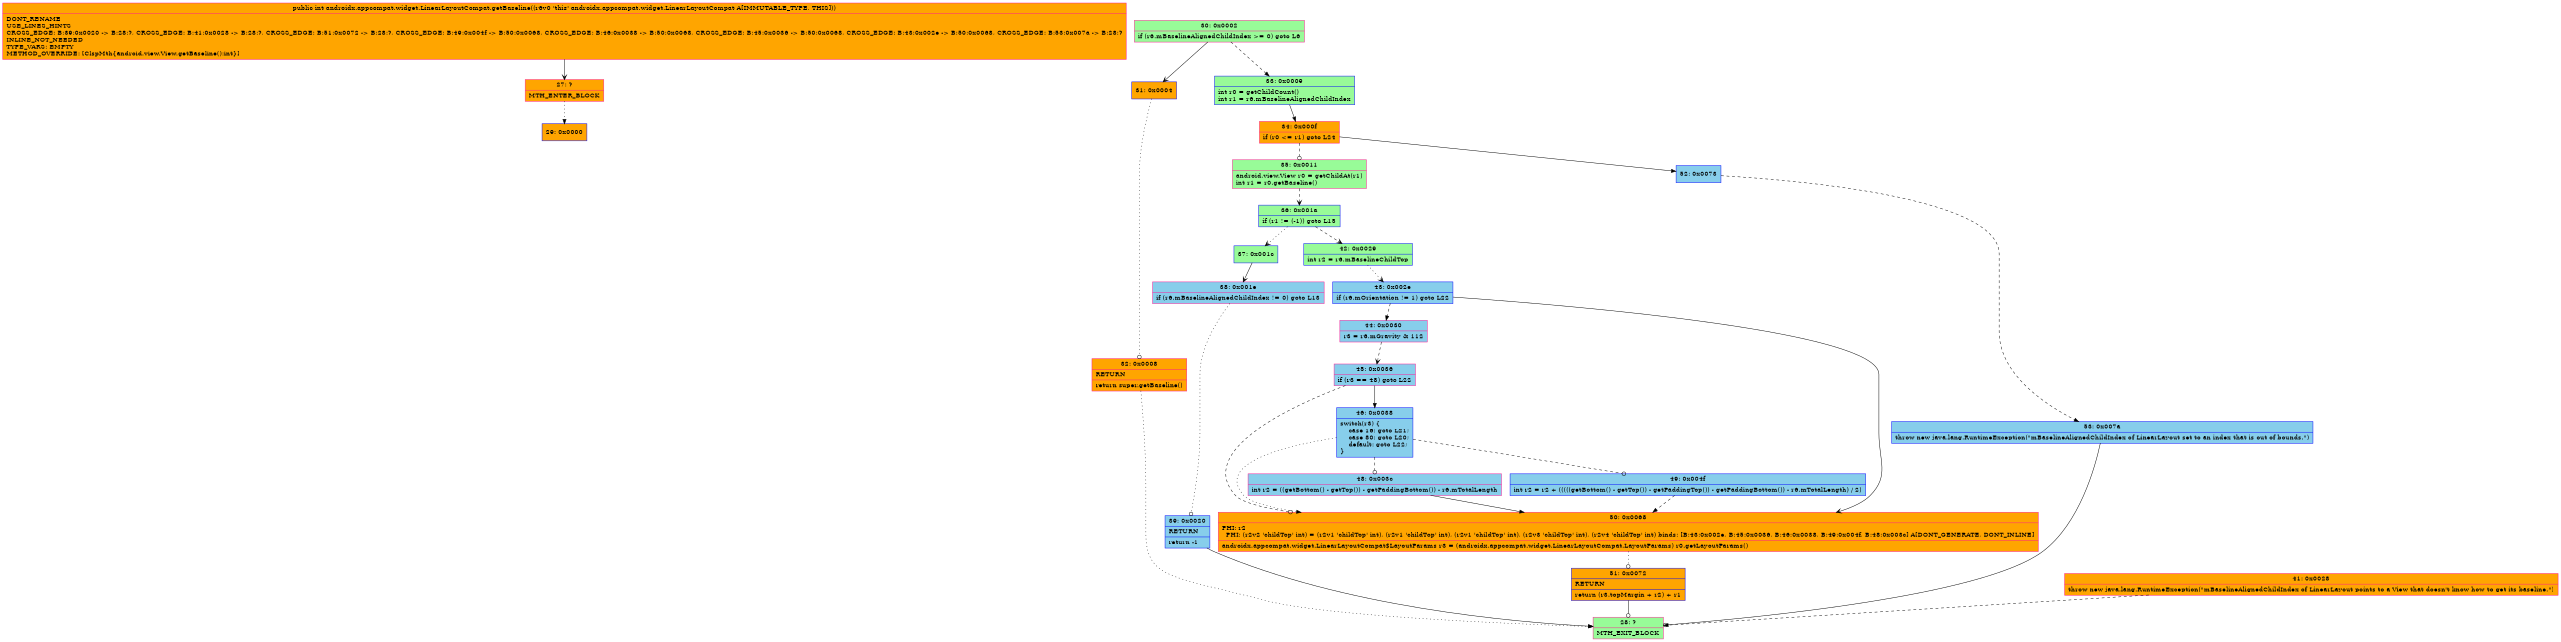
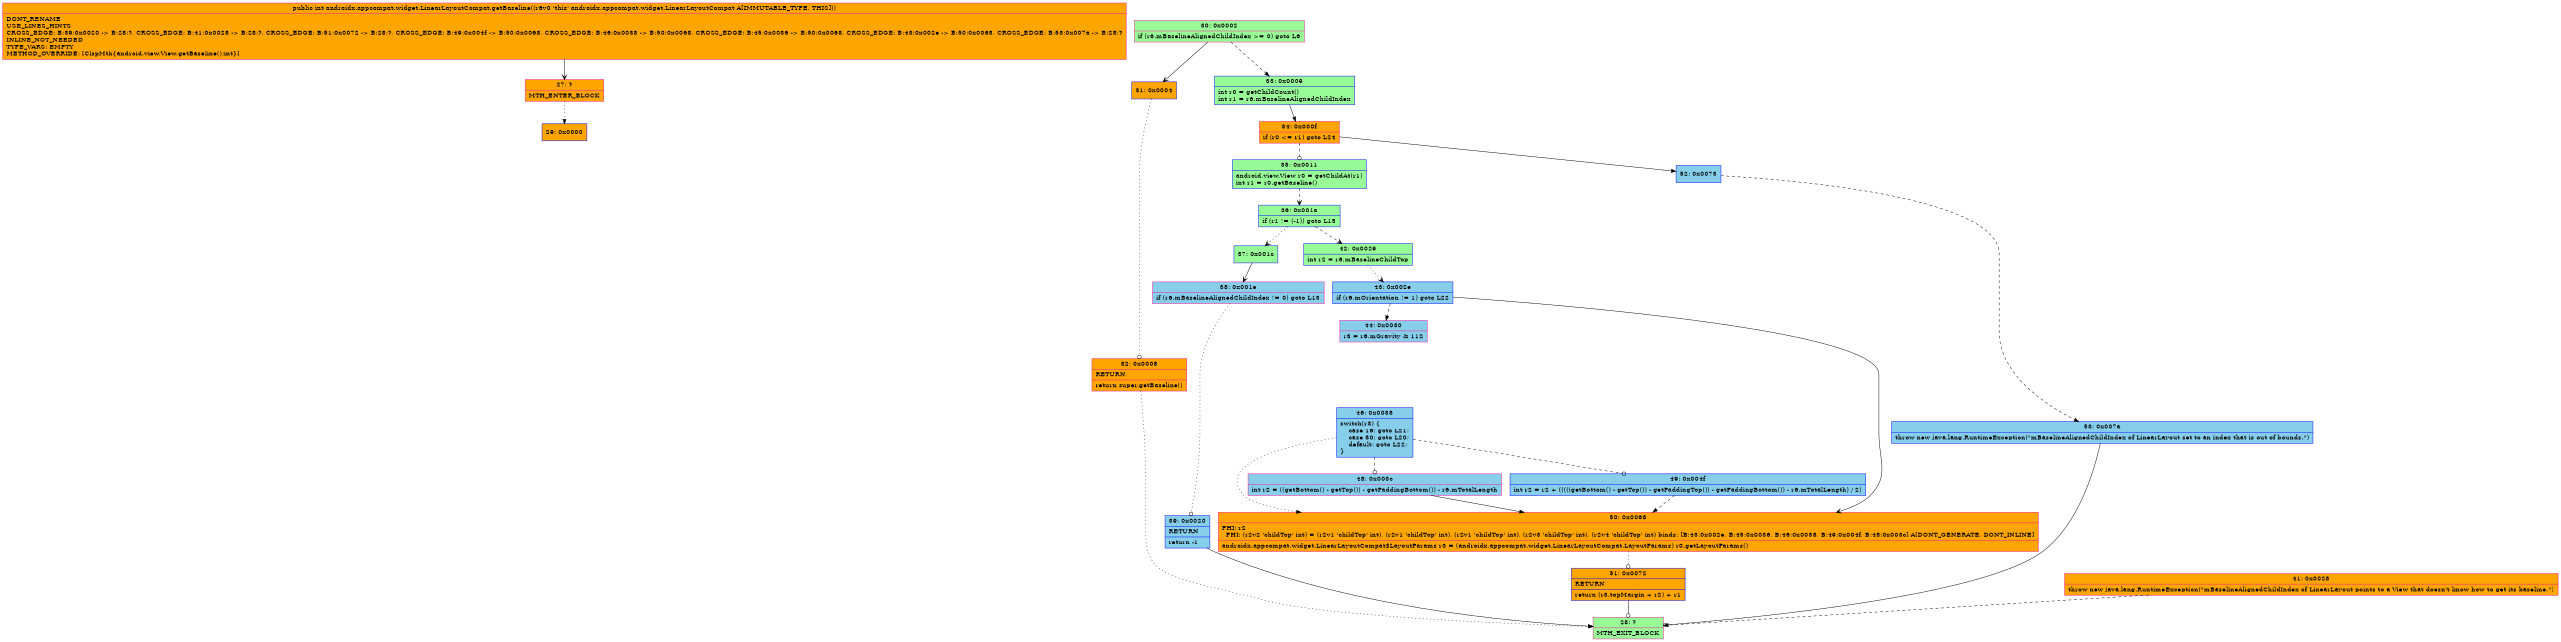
(1299, 174) -> (1299, 174)
(1375, 375) -> none
